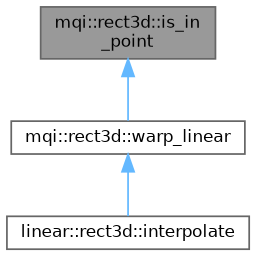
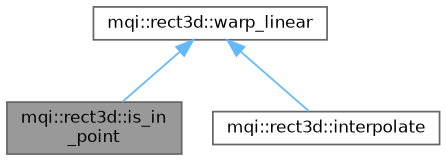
(128, 99) -> (151, 77)
(128, 233) -> (326, 128)
